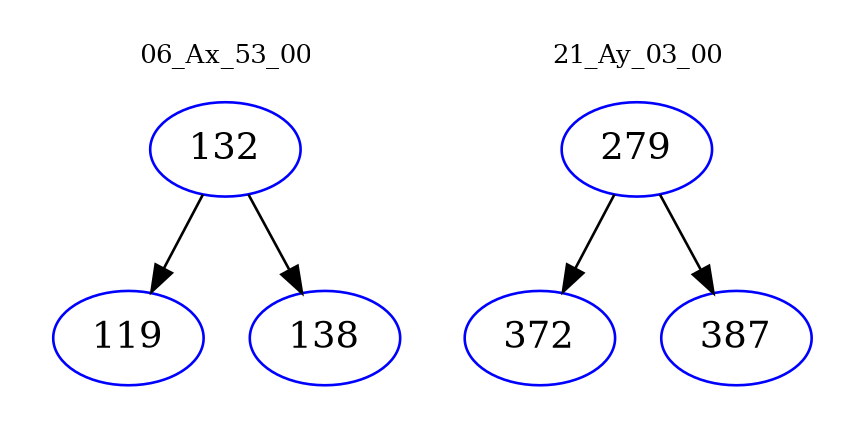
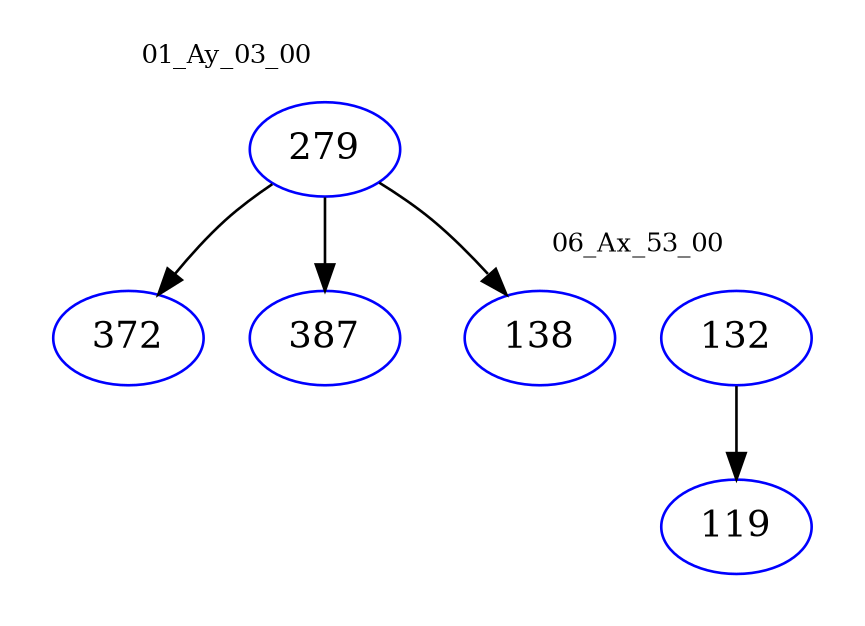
(638, 56) -> (227, 56)
(269, 232) -> (461, 246)
